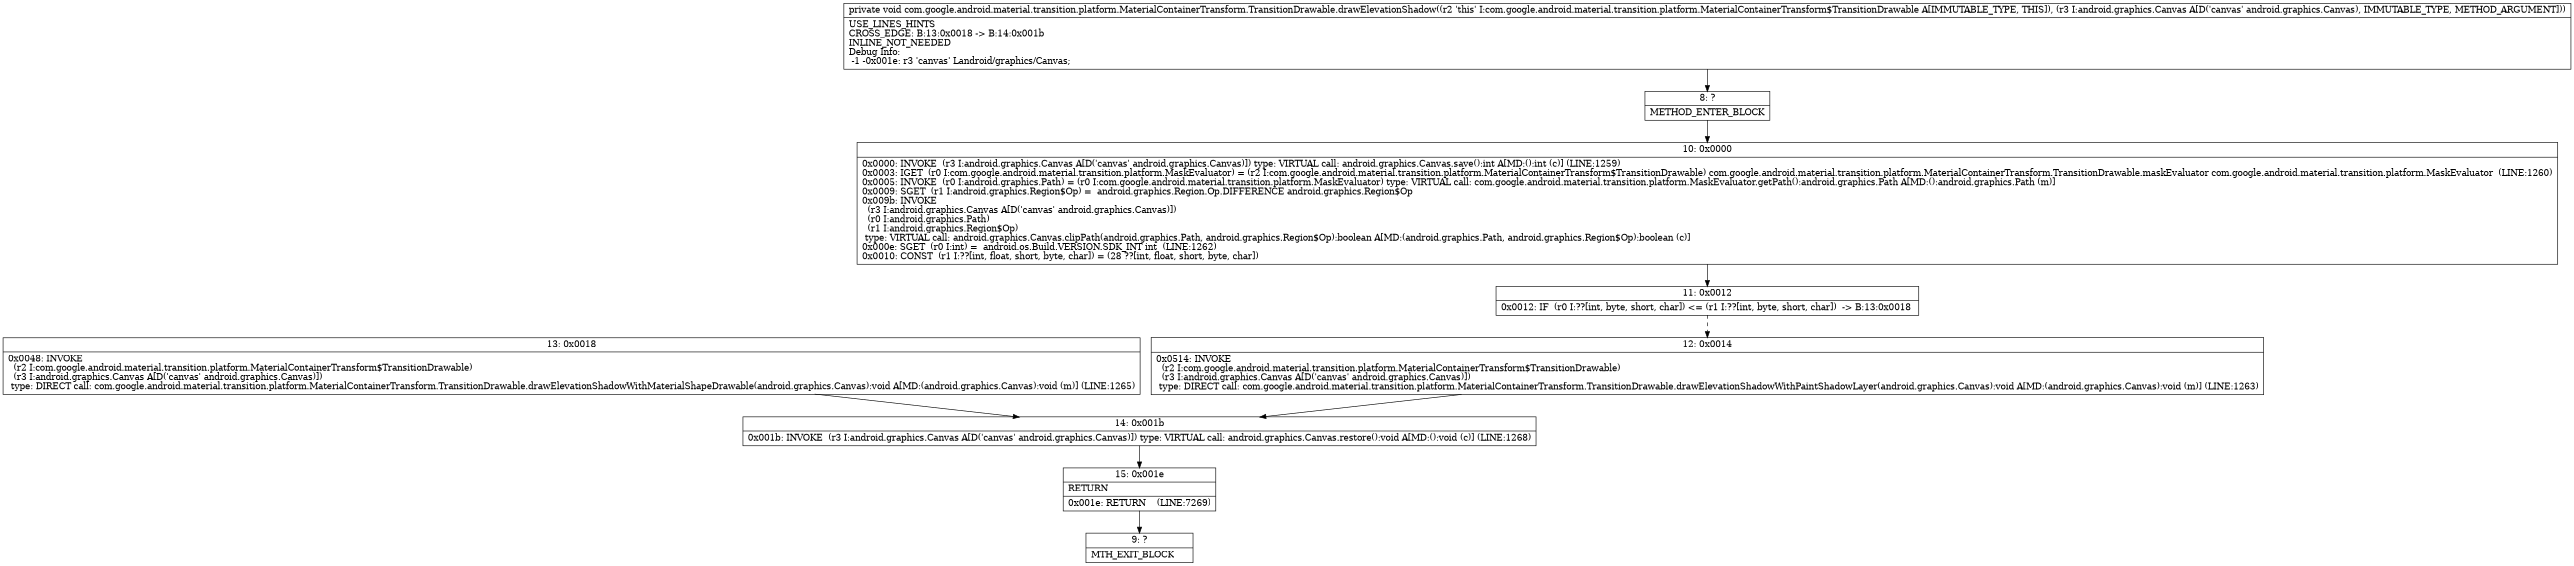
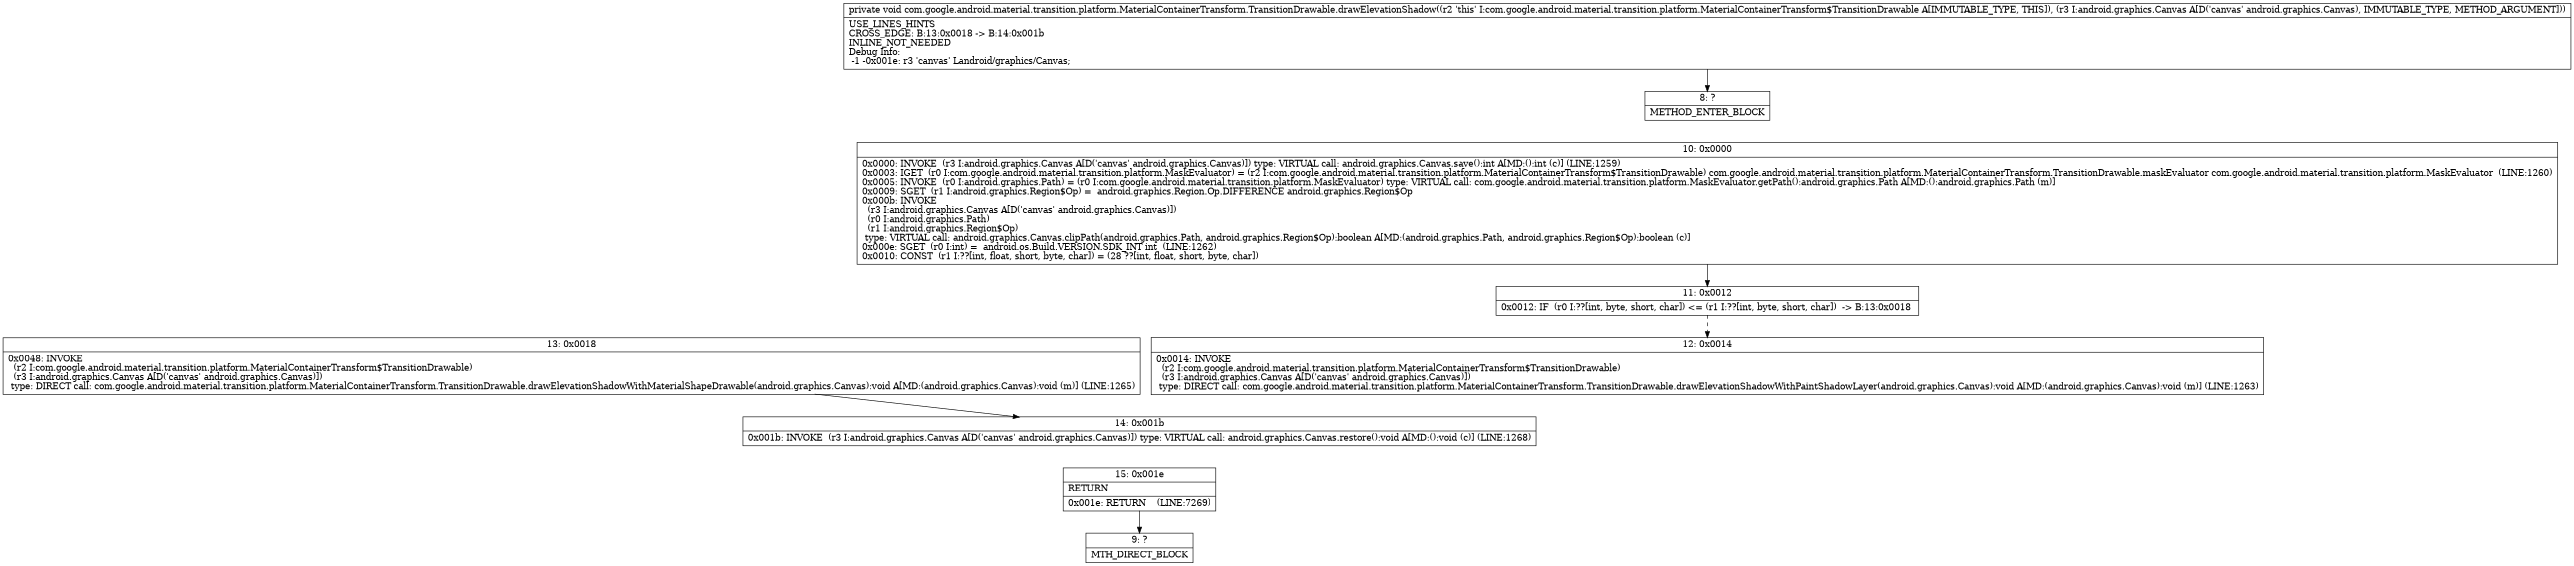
(1707, 128) -> none
(902, 201) -> (902, 201)
(1196, 359) -> (1196, 359)
(1364, 405) -> none
(1139, 454) -> none
(1133, 555) -> (1139, 555)
